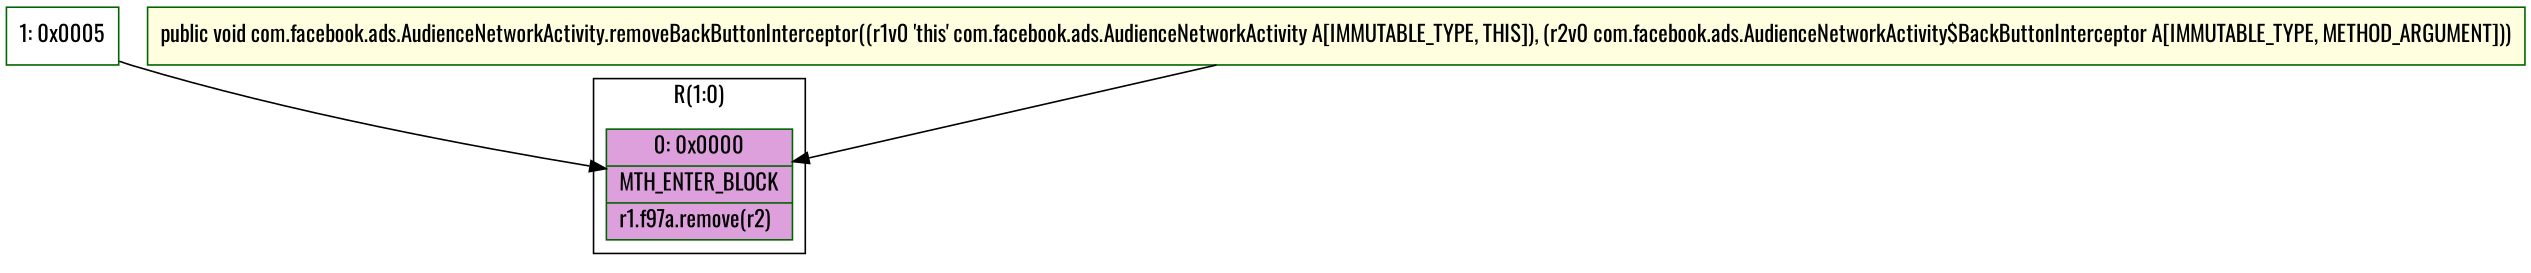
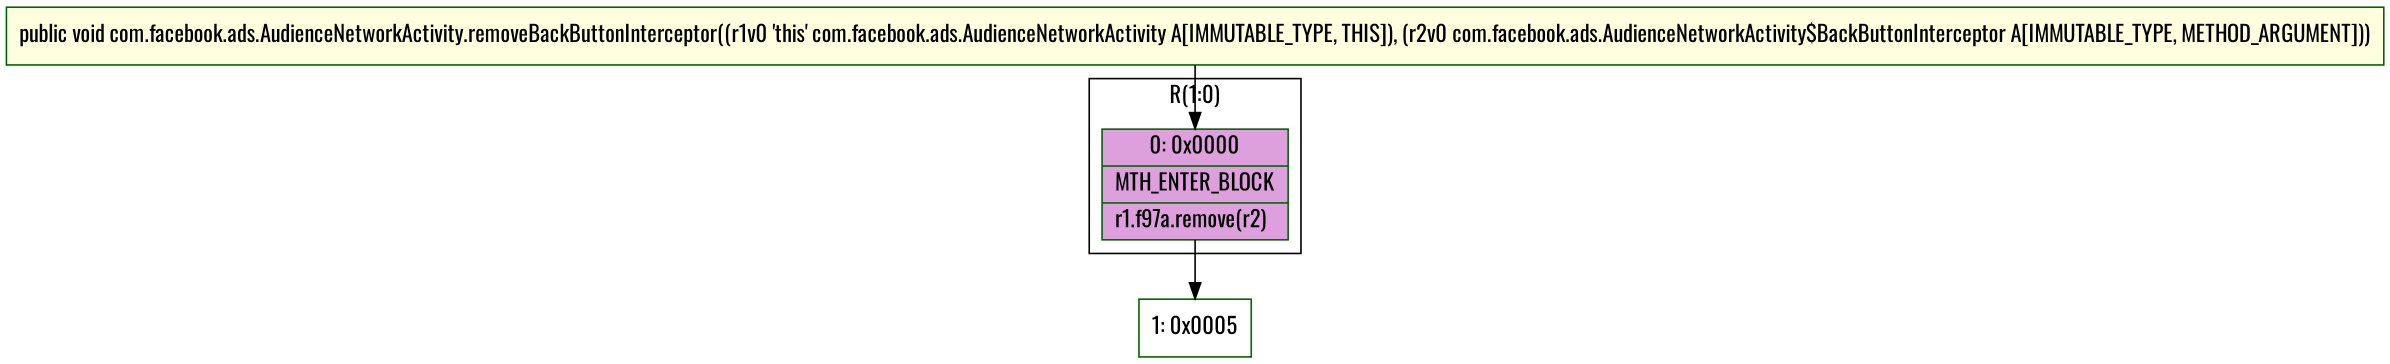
(353, 121) -> (1195, 263)
